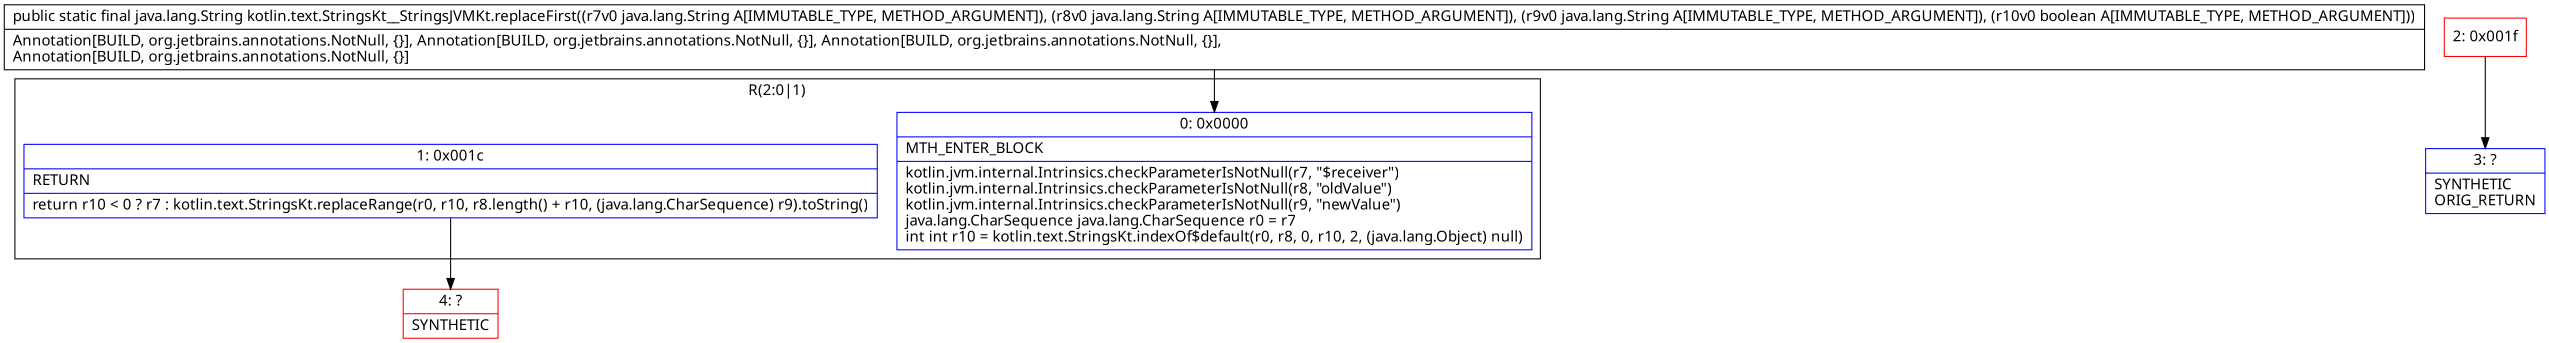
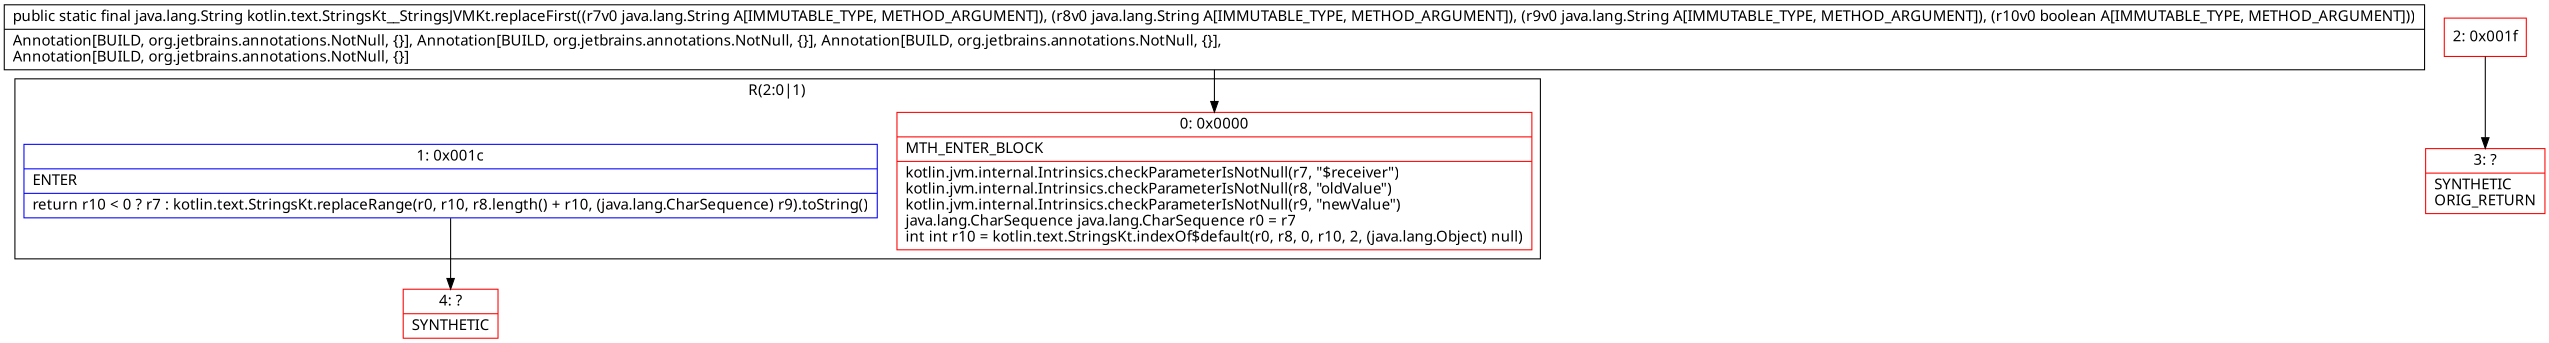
(62, 181) -> (55, 181)
(1214, 181) -> (1214, 181)
(2485, 181) -> (2485, 181)
